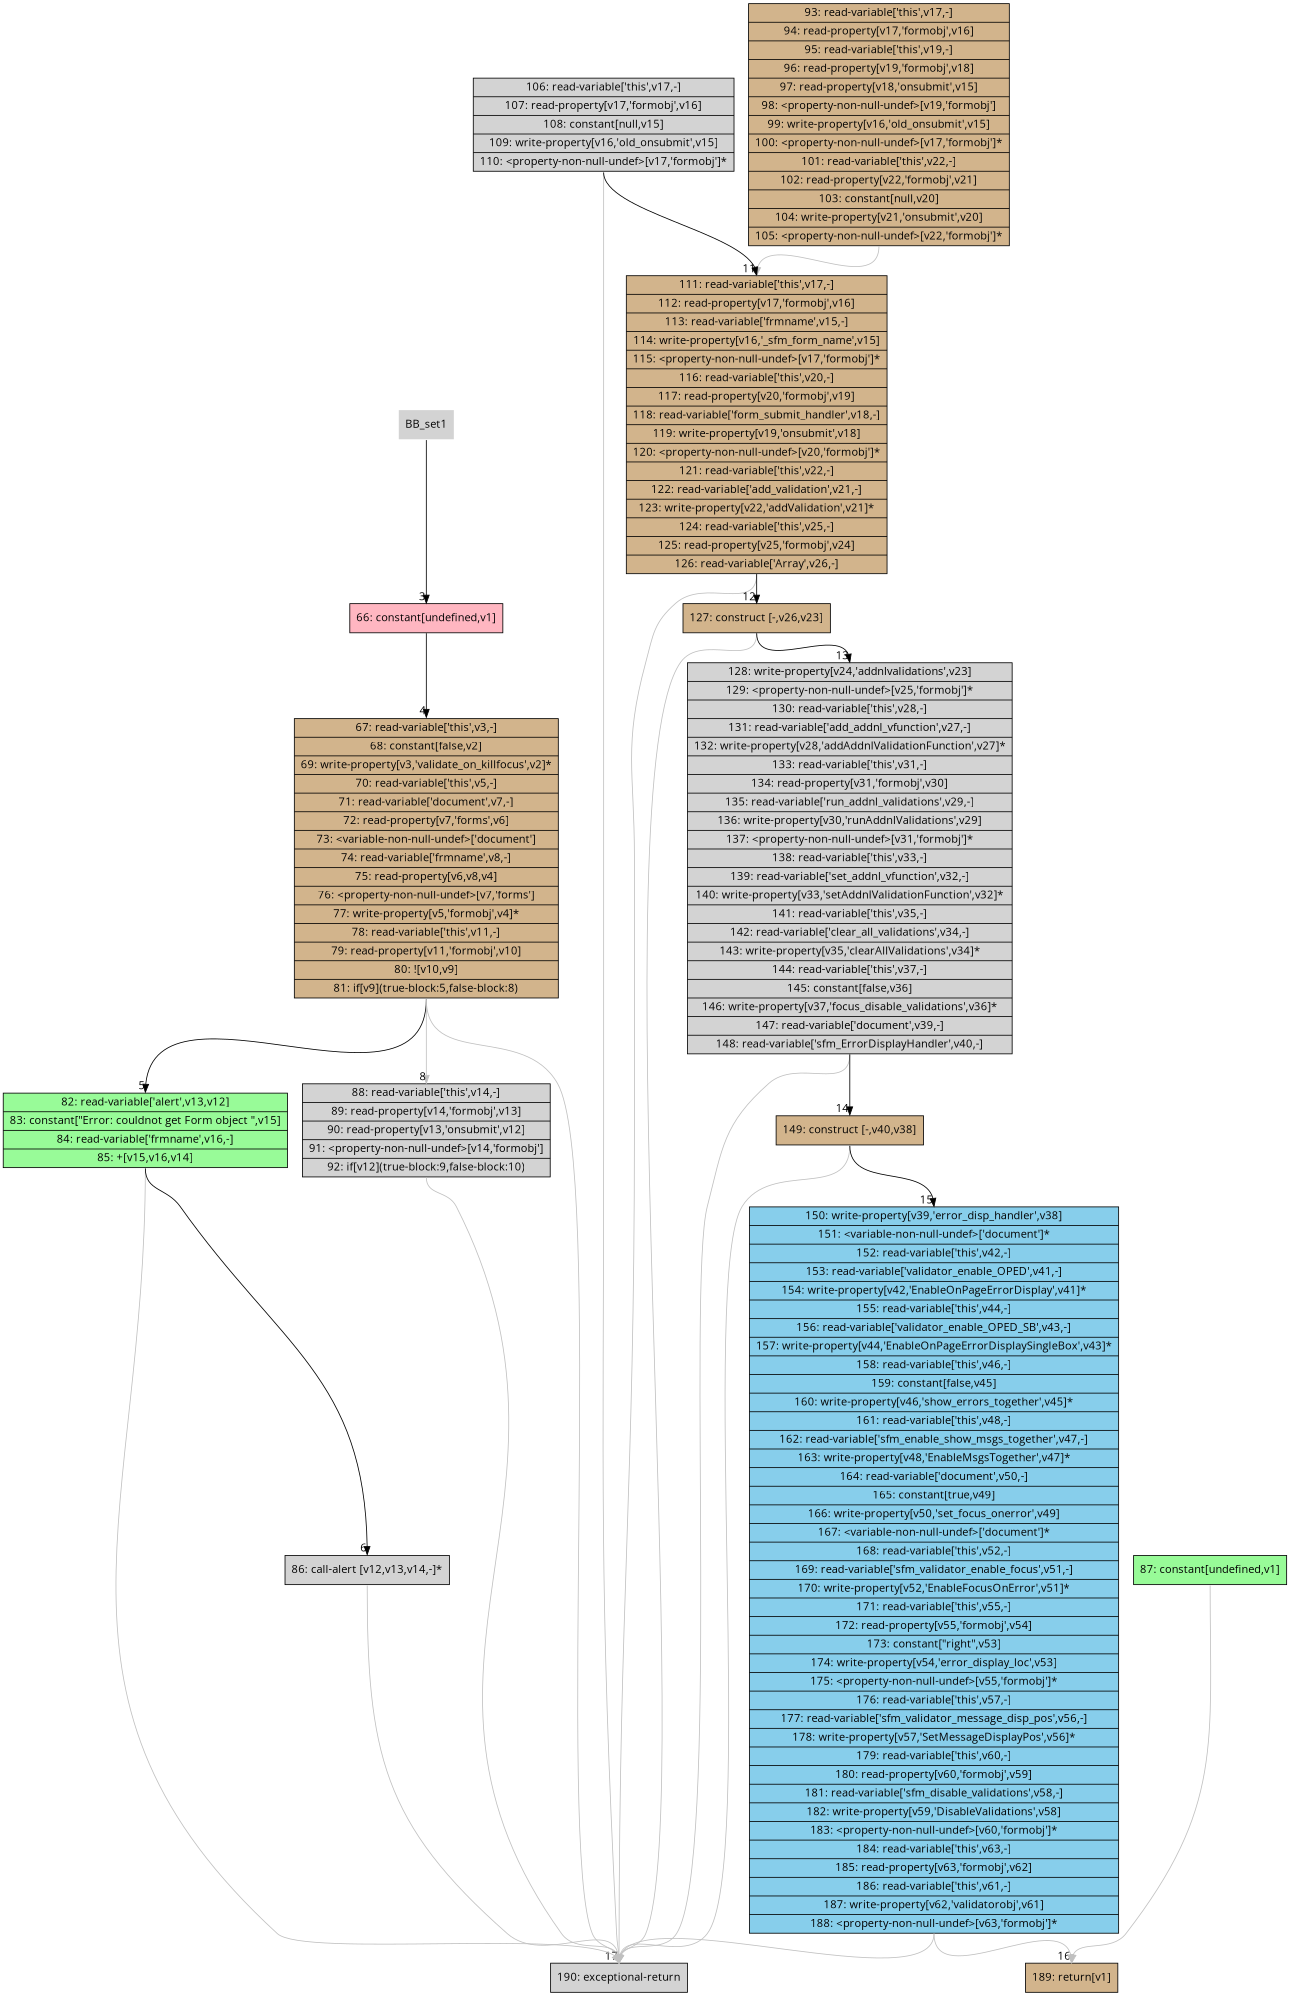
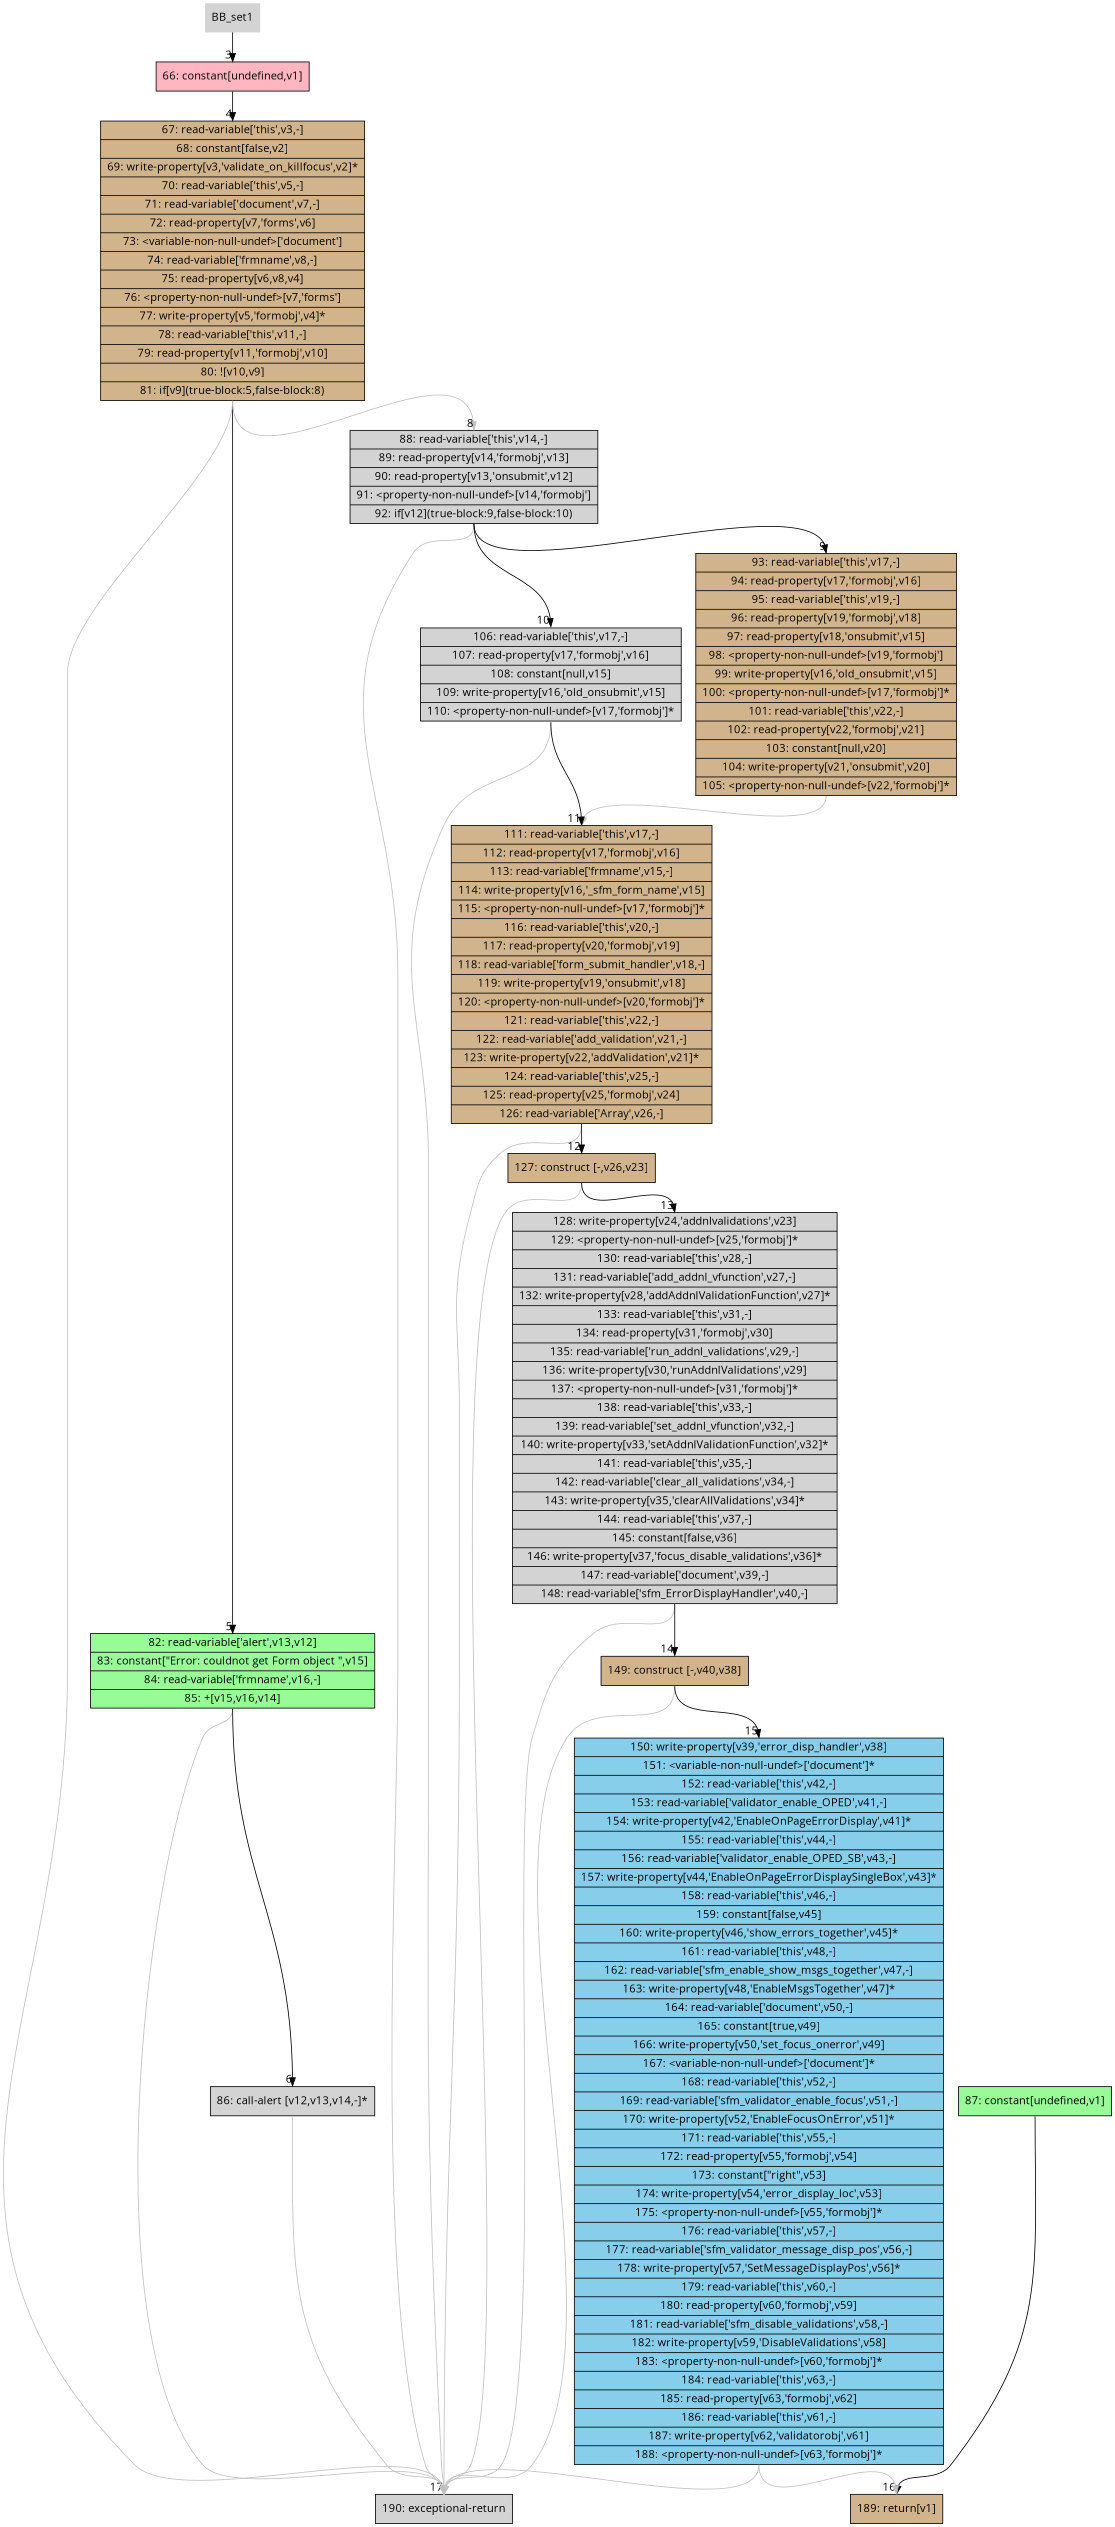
none -> (646, 539)
none -> (509, 573)
(1198, 1798) -> (1023, 2329)
